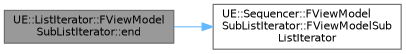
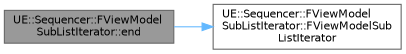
(89, 27) -> (89, 27)
